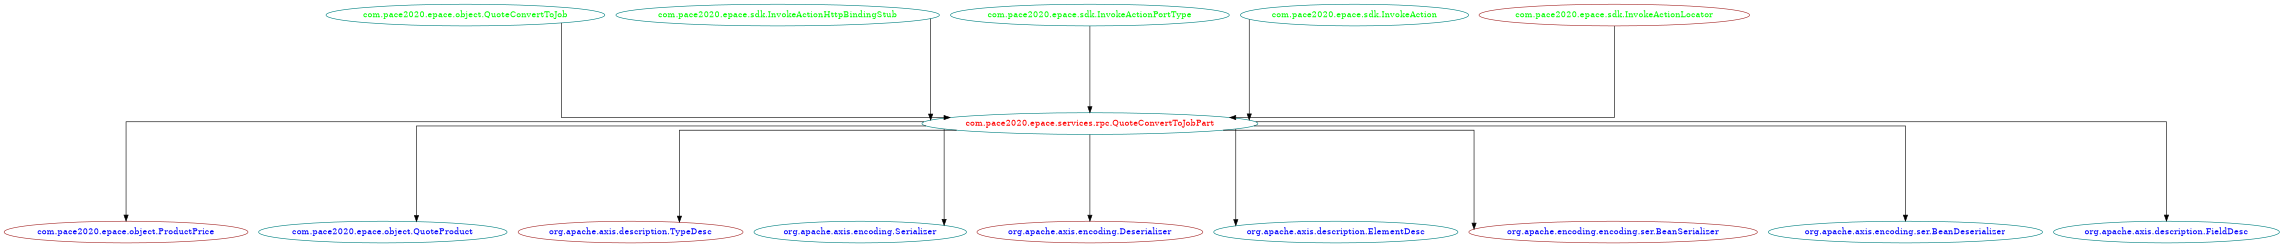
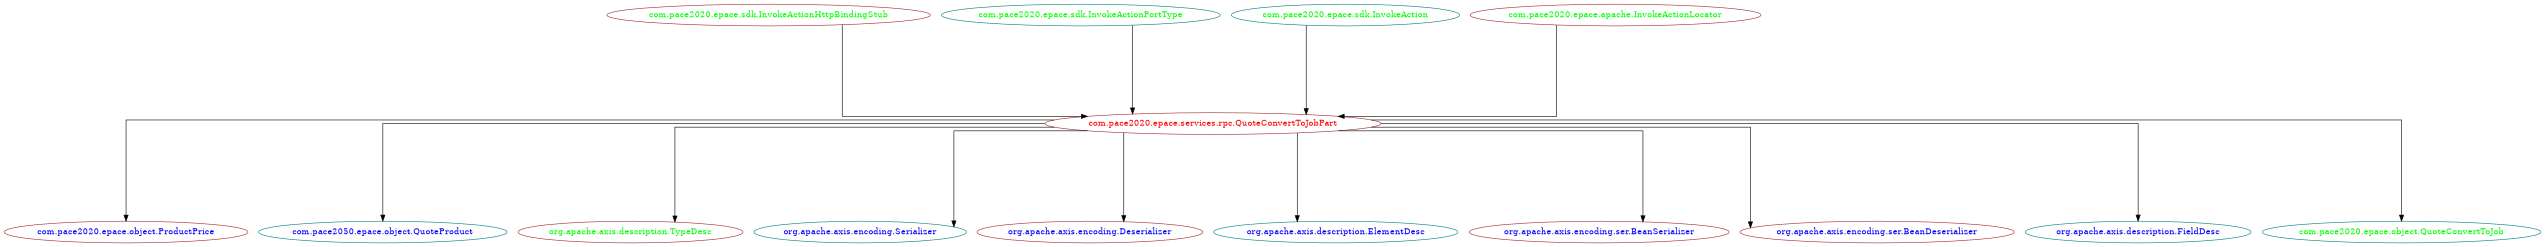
(778, 15) -> (769, 15)
(1614, 15) -> (1616, 15)
(705, 118) -> (1934, 120)
(1090, 124) -> (1213, 124)
(383, 232) -> (383, 232)
(631, 232) -> (631, 232)
(1613, 232) -> (1599, 232)
(1905, 232) -> (1877, 232)
